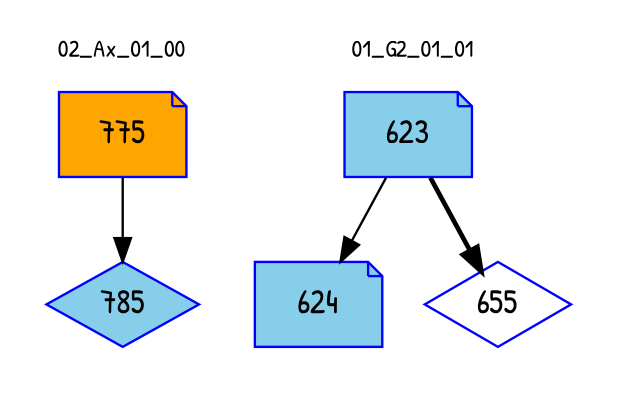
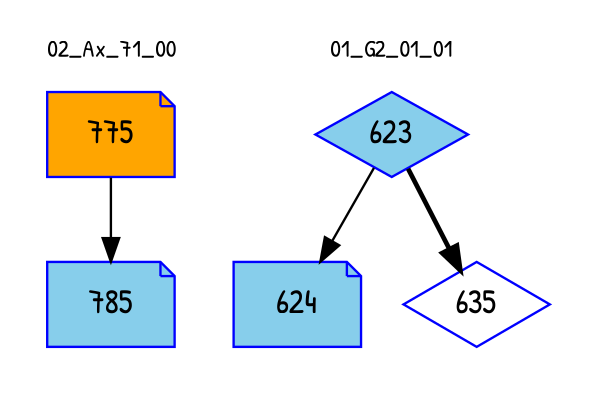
(123, 51) -> (112, 51)
(408, 135) -> (392, 135)
(123, 304) -> (111, 304)
(498, 304) -> (477, 304)
